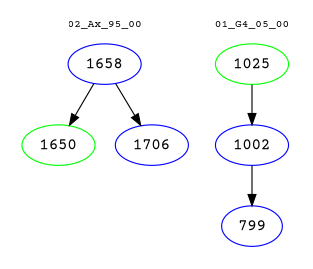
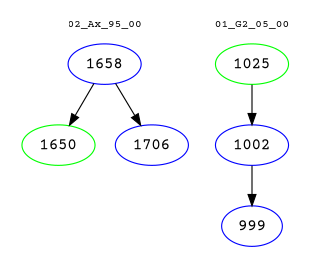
(253, 24) -> (253, 24)
(252, 226) -> (252, 226)
